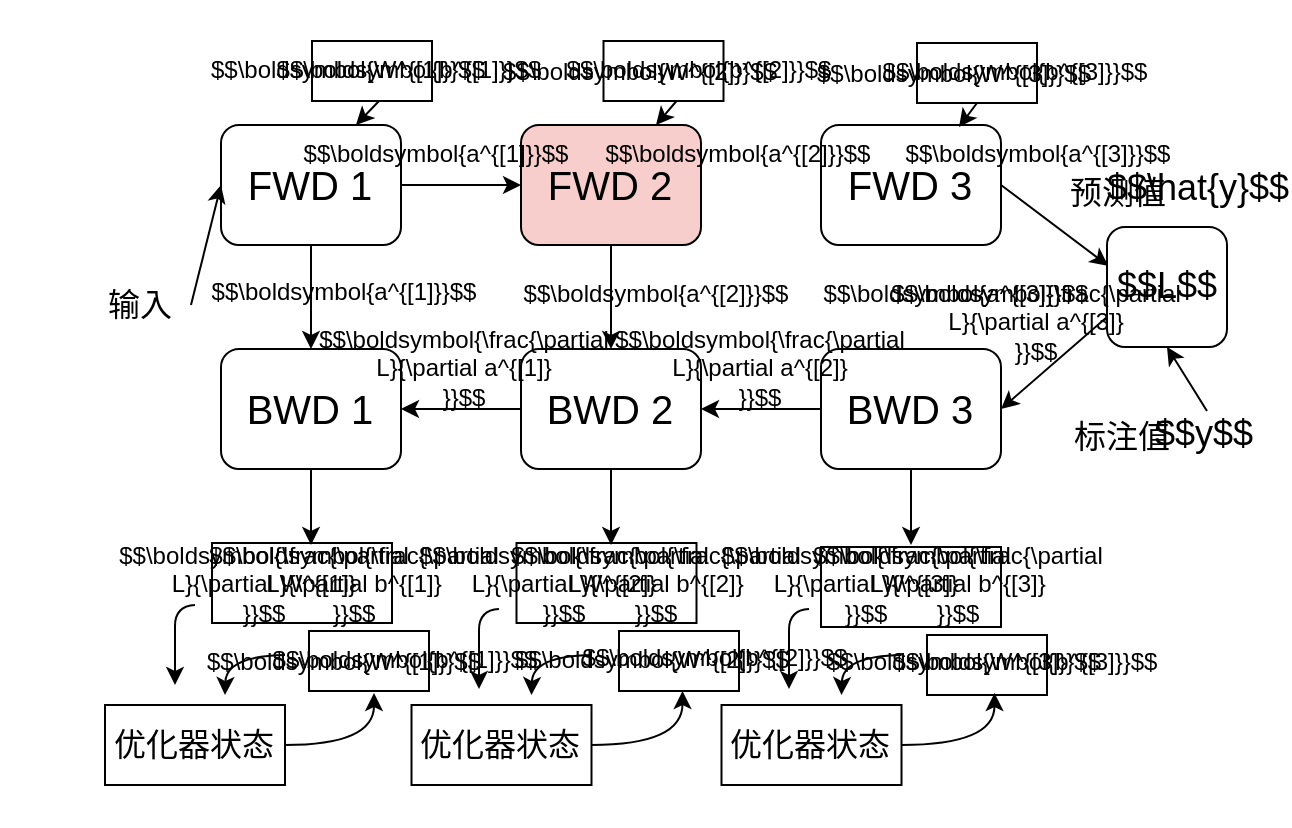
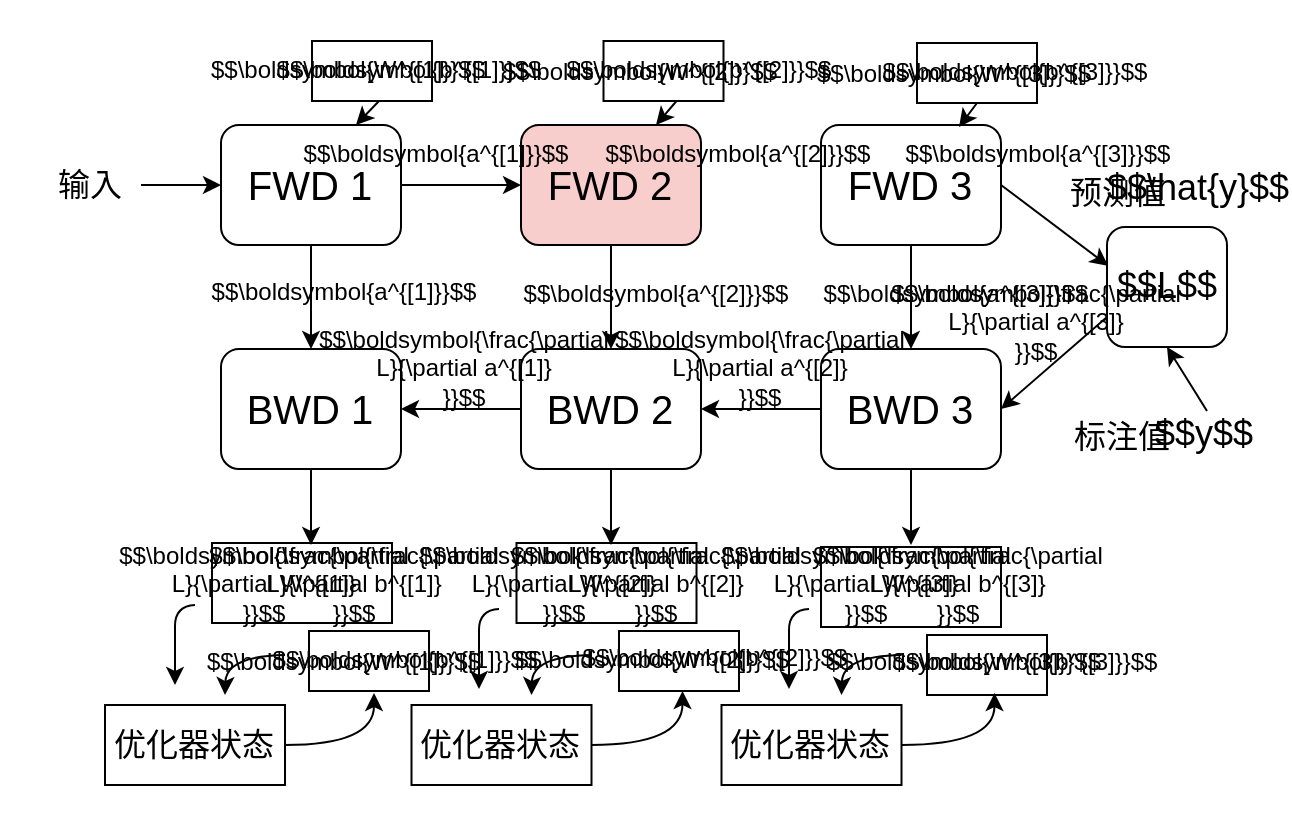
none -> (911, 290)
(141, 305) -> (91, 185)
